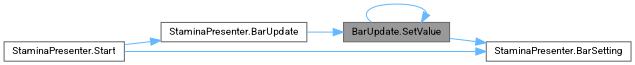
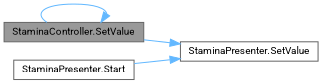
(234, 32) -> none
(397, 32) -> (74, 32)
(559, 51) -> (249, 51)
